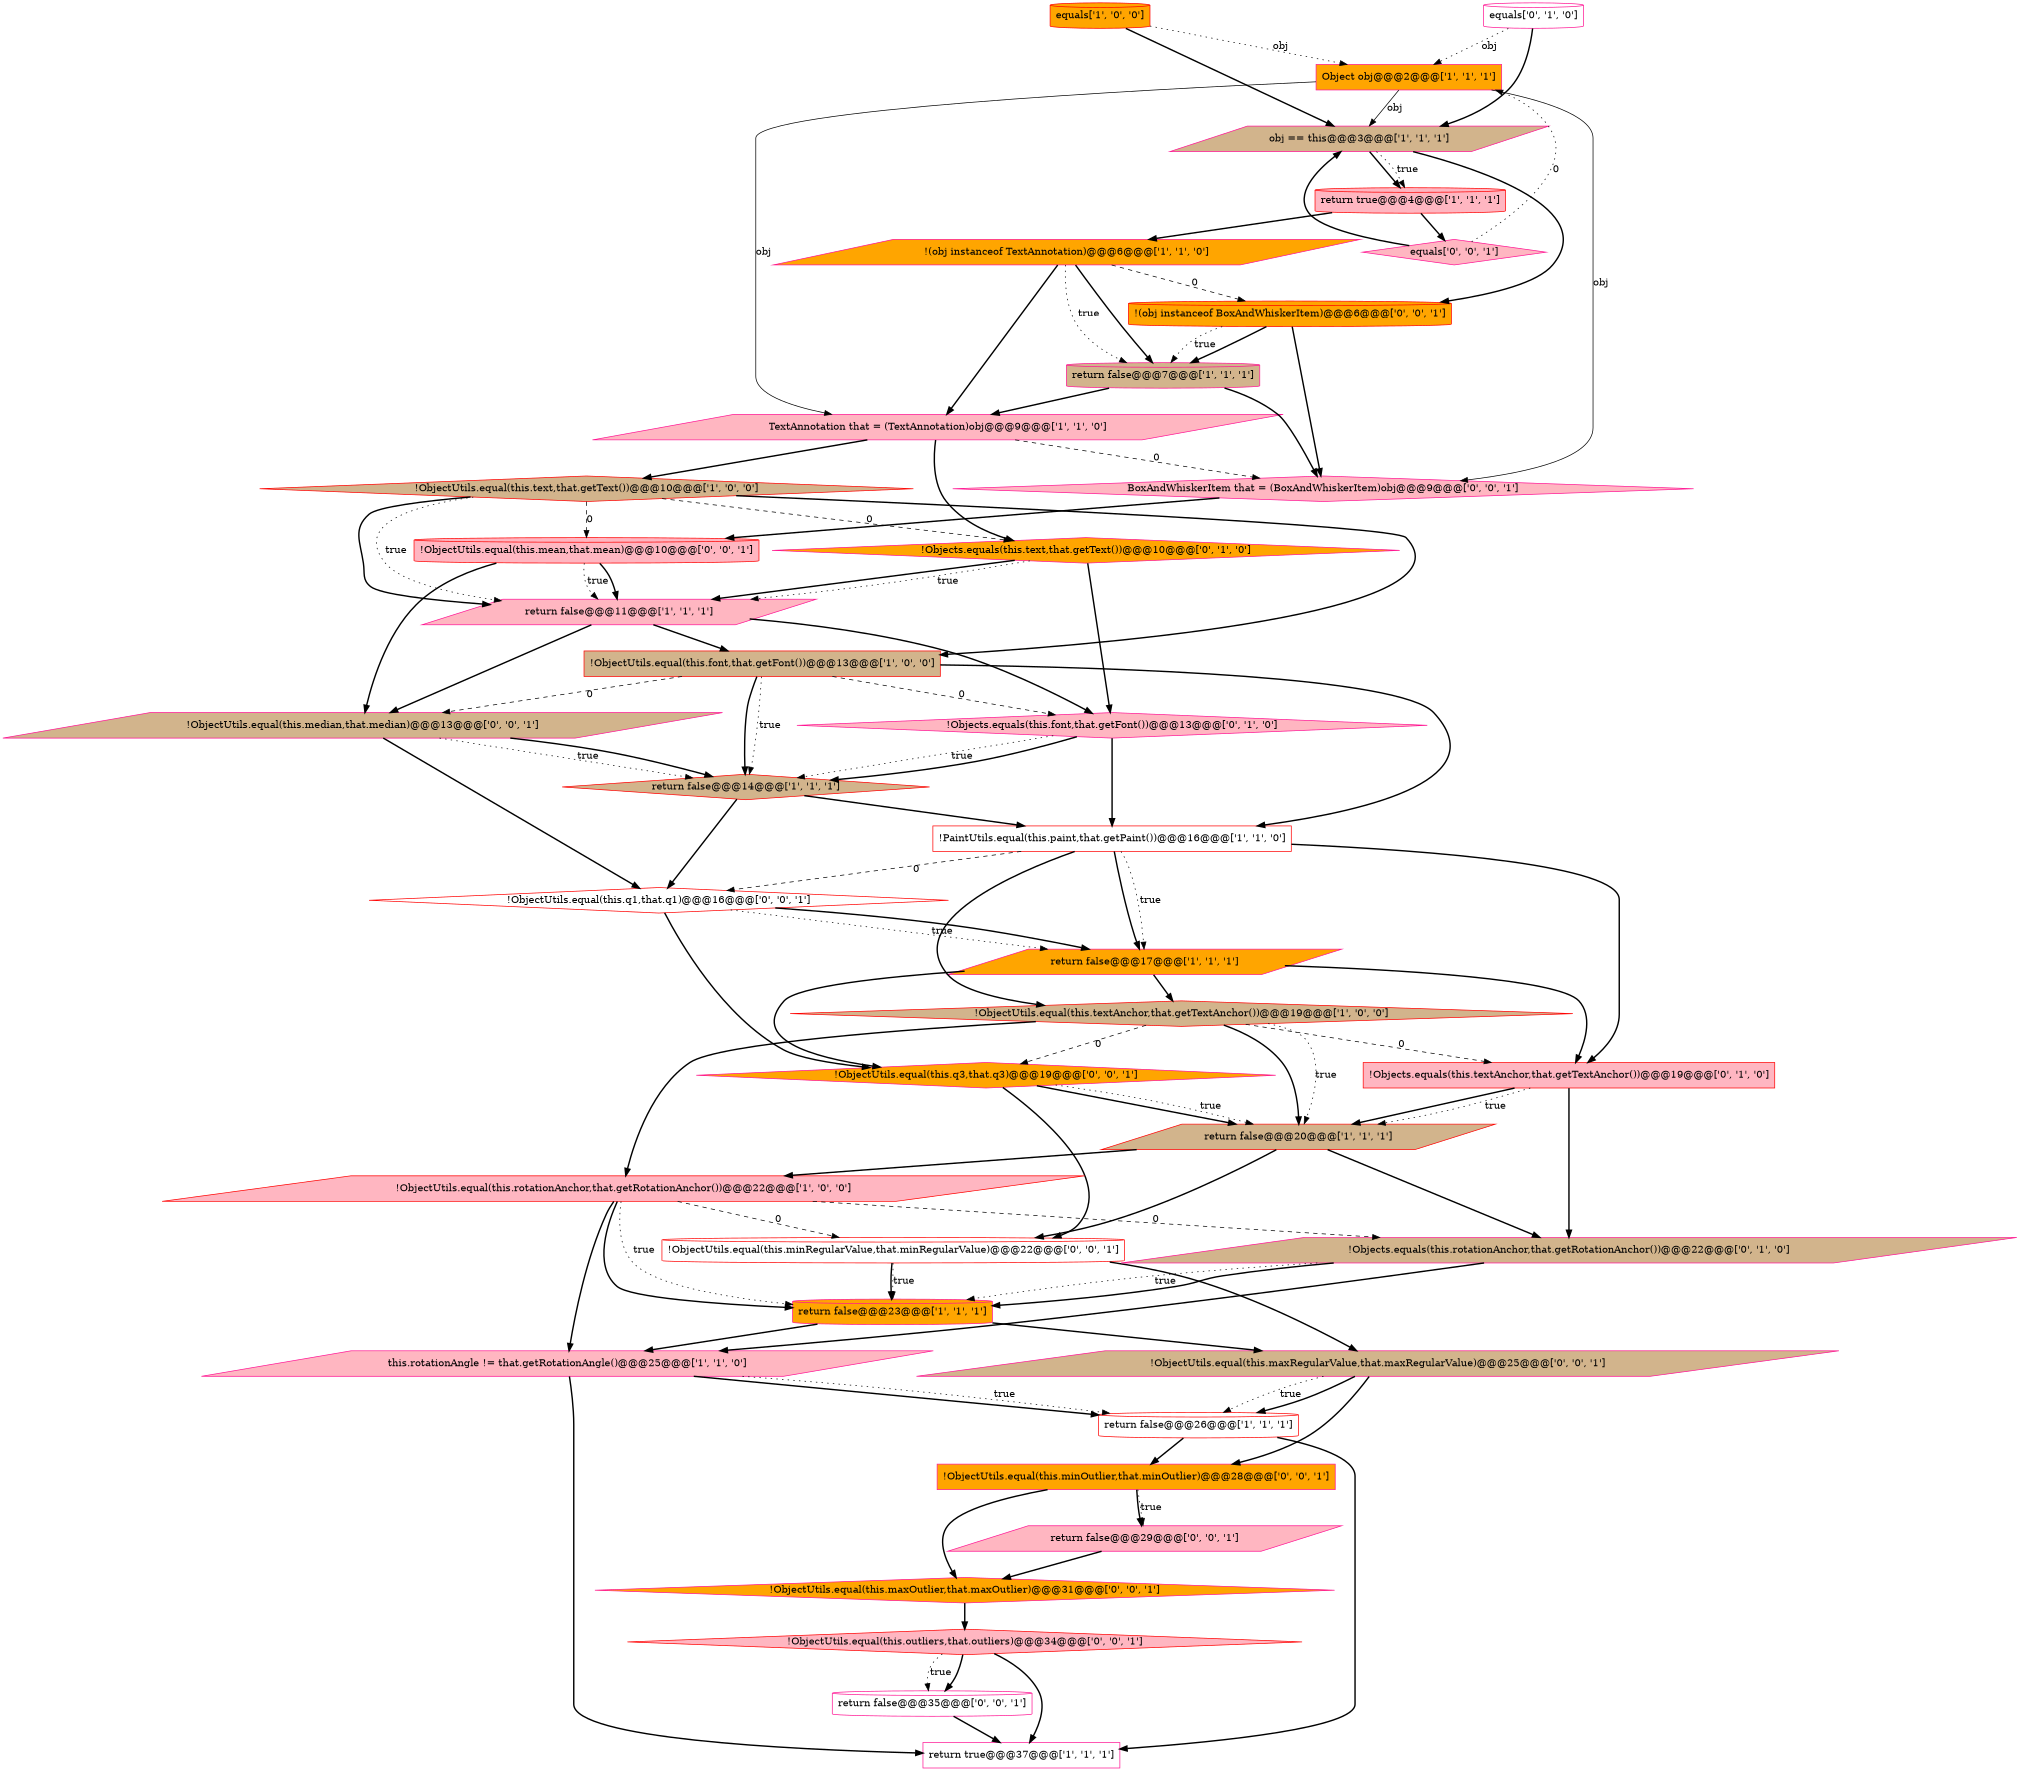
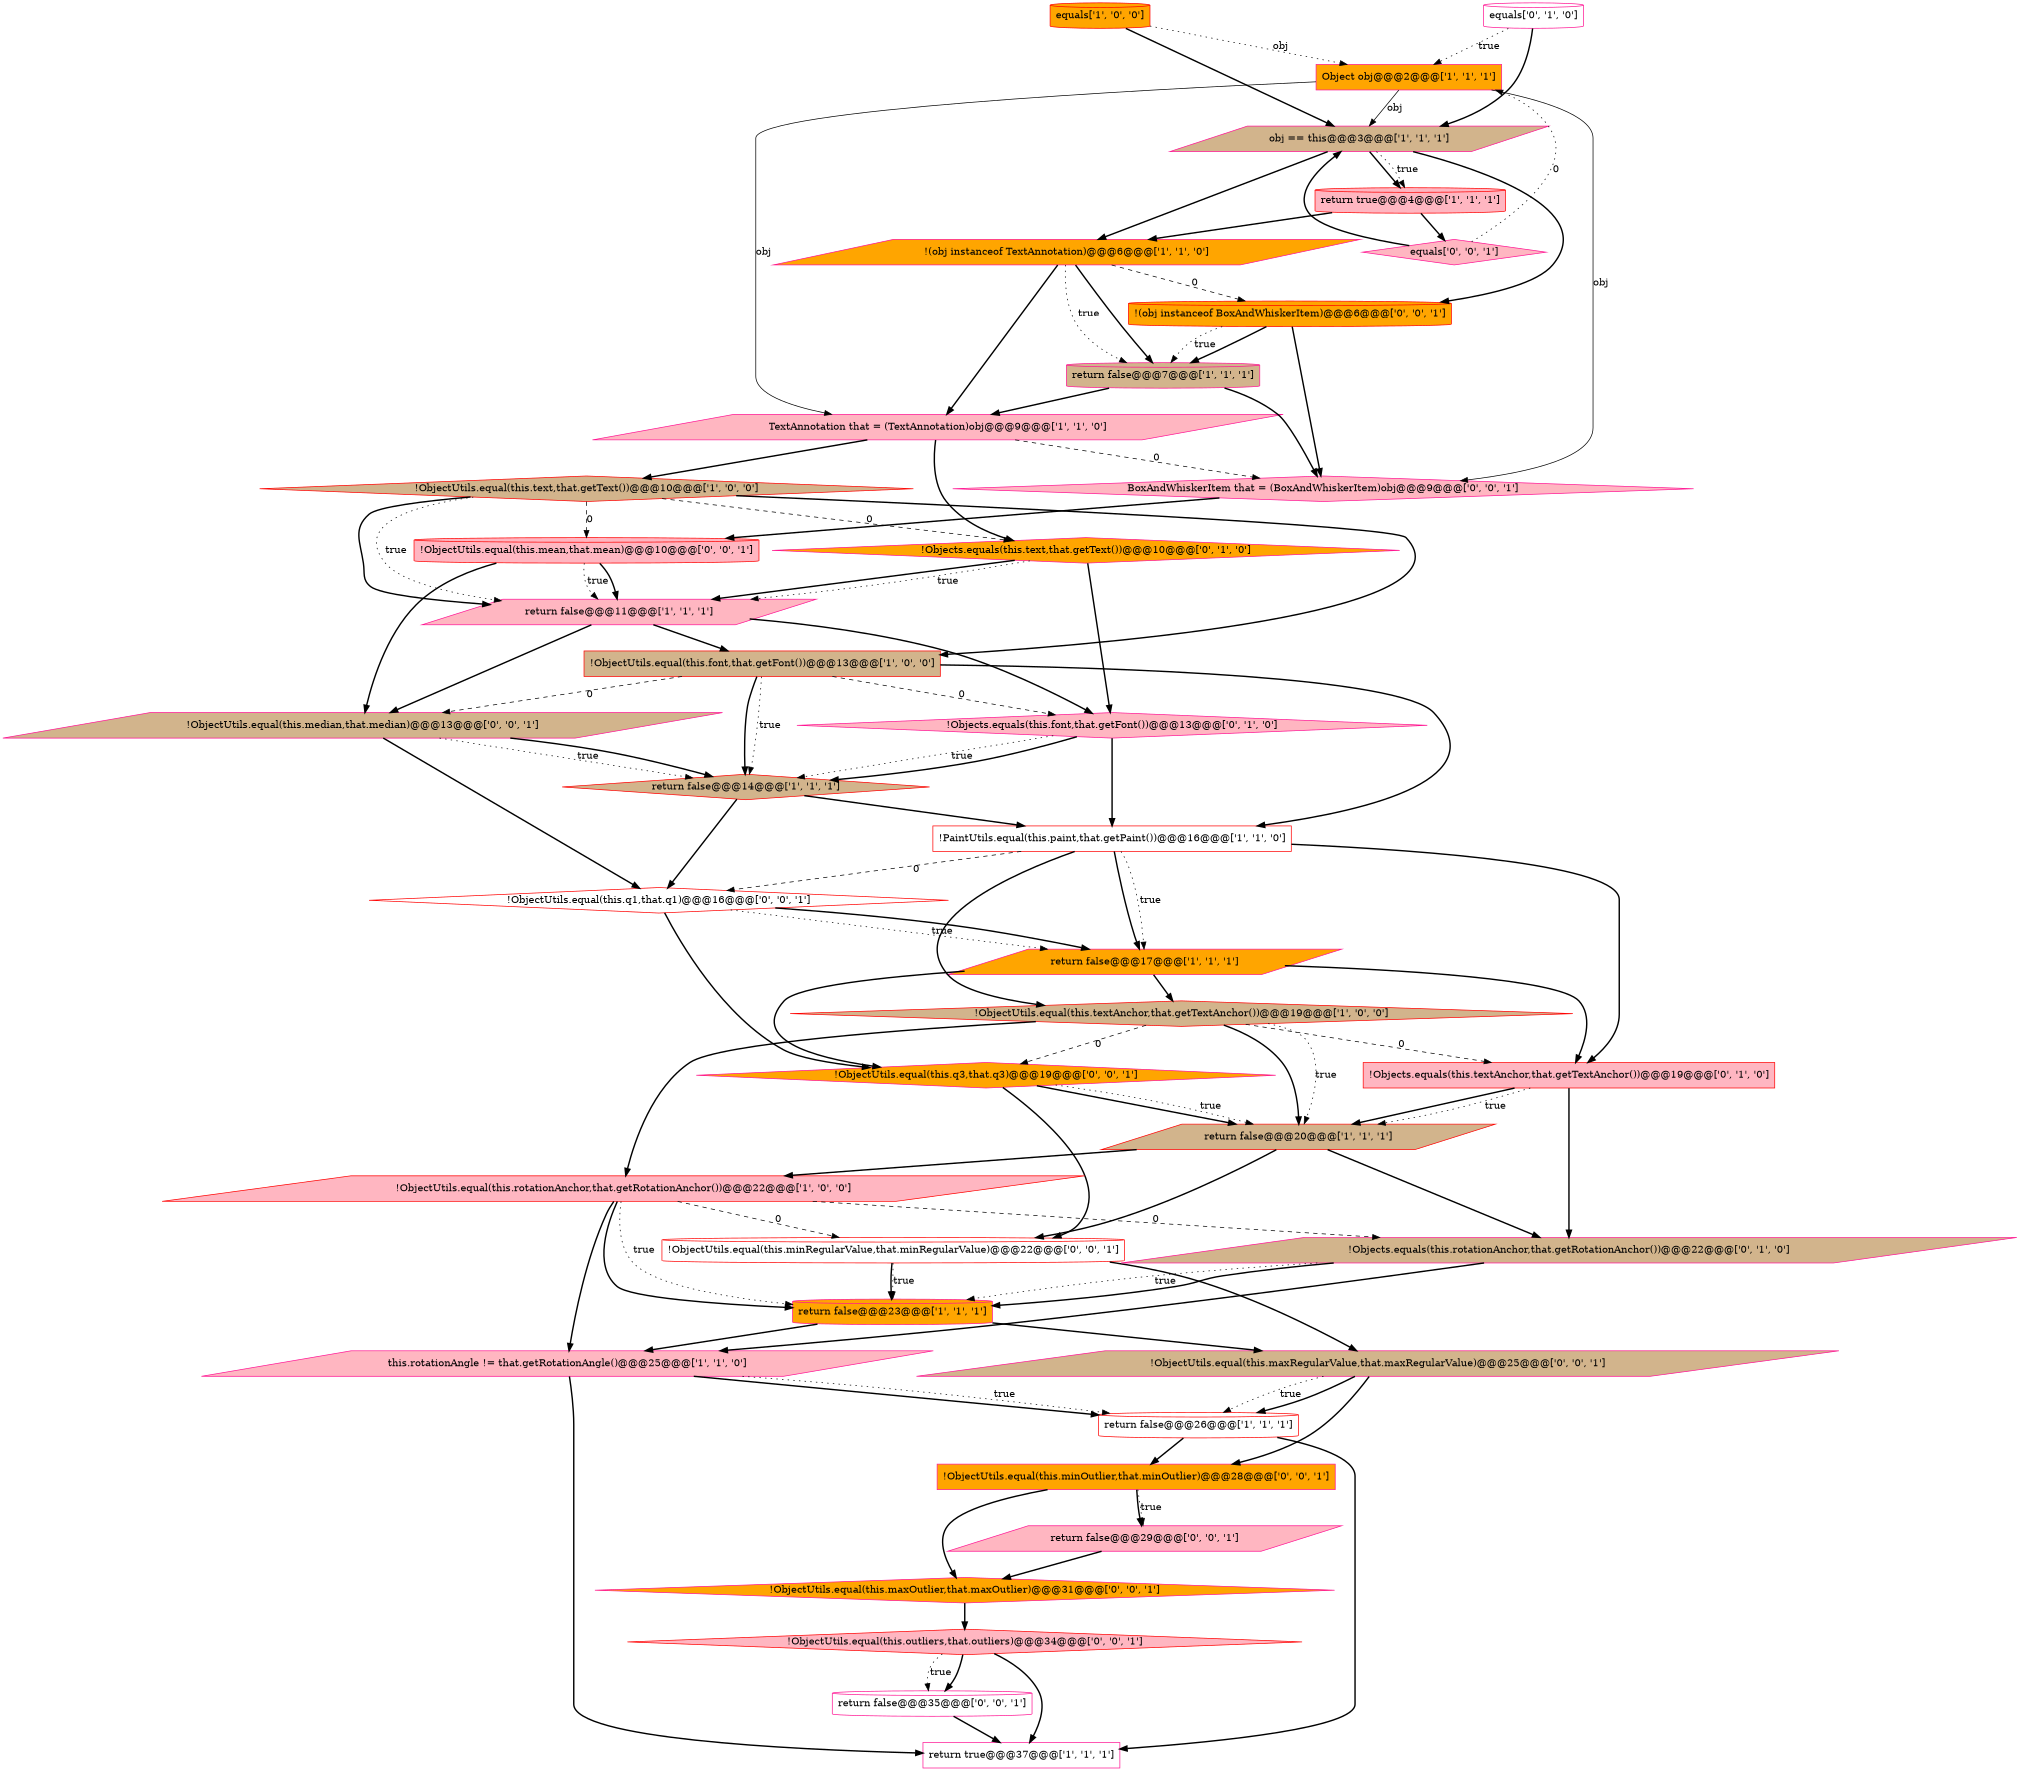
(1489, 46) -> (1489, 46)
none -> (1216, 194)
